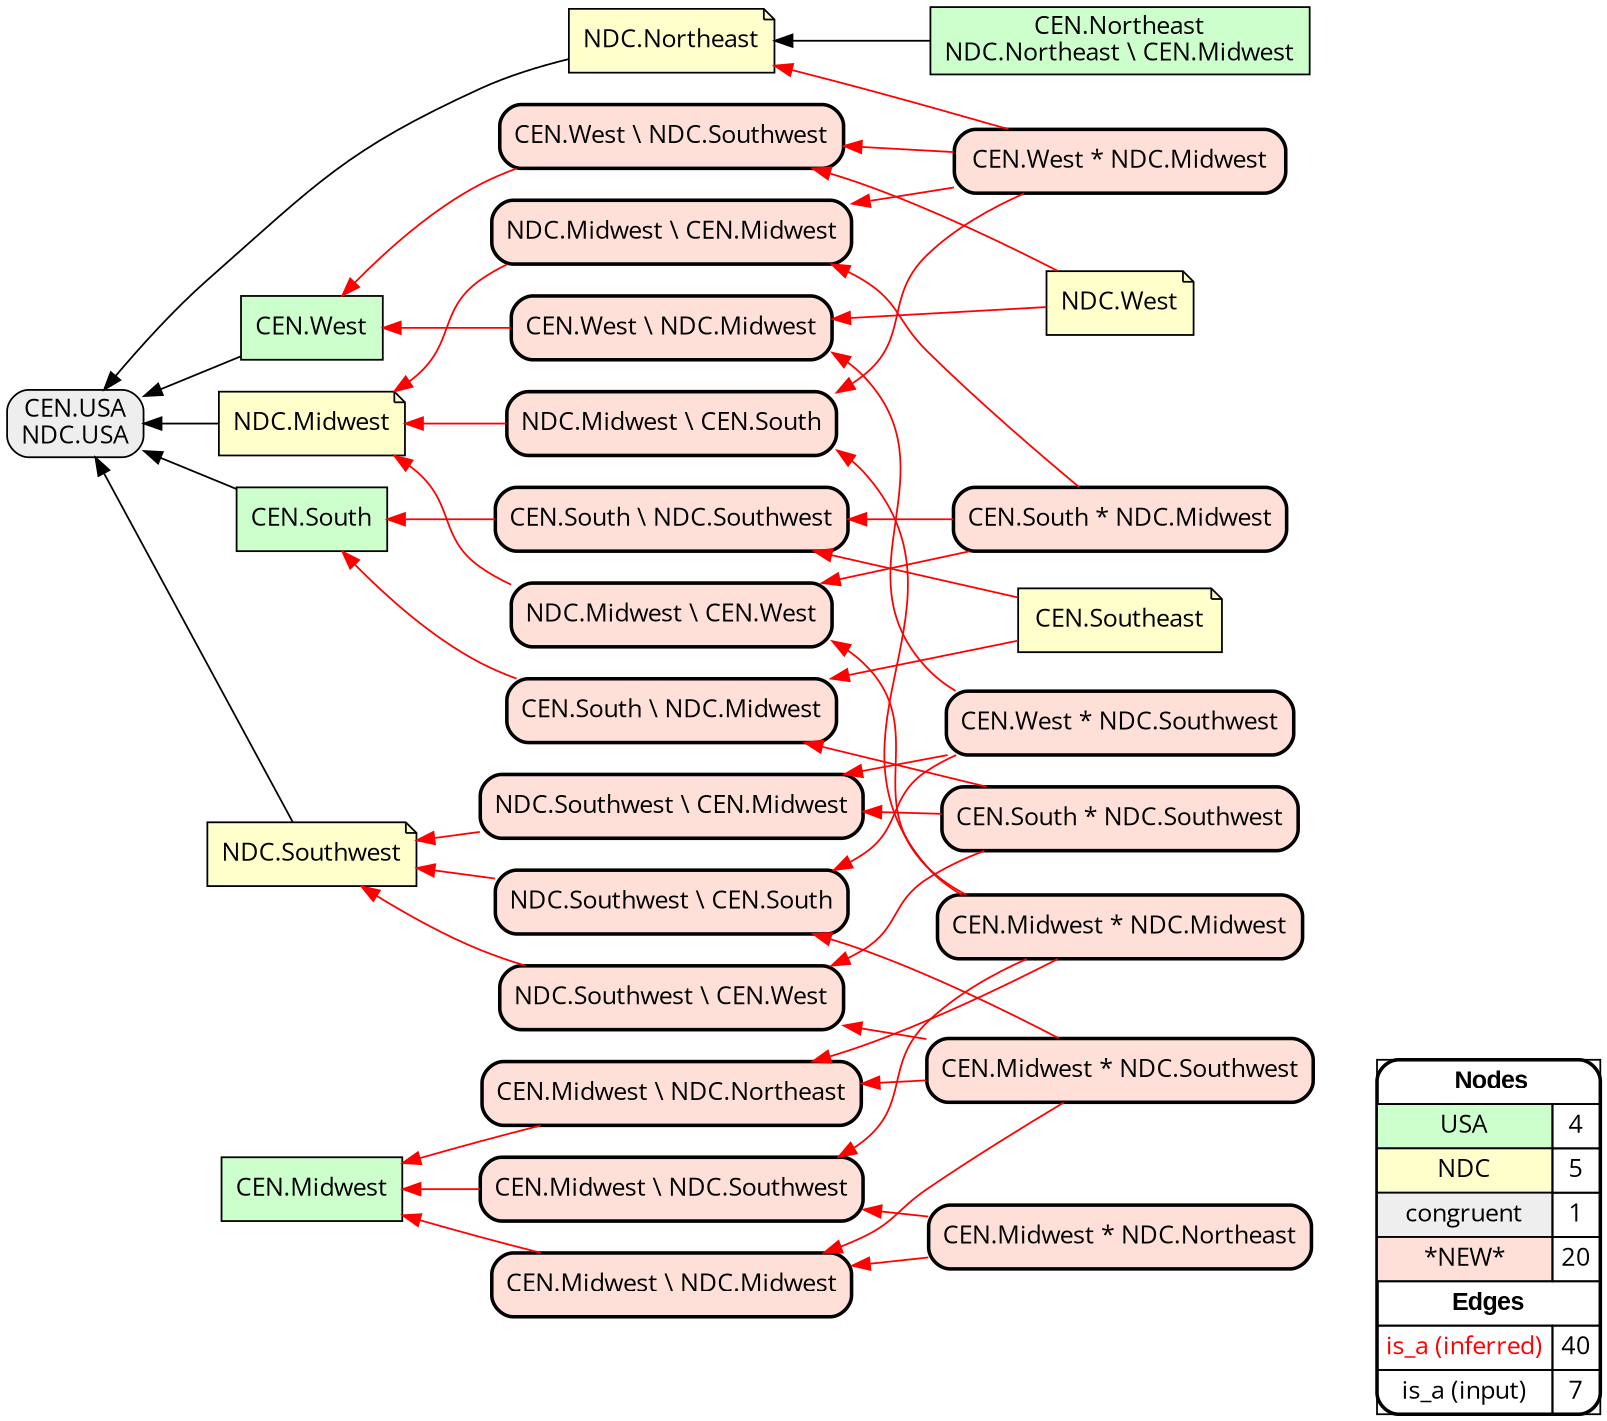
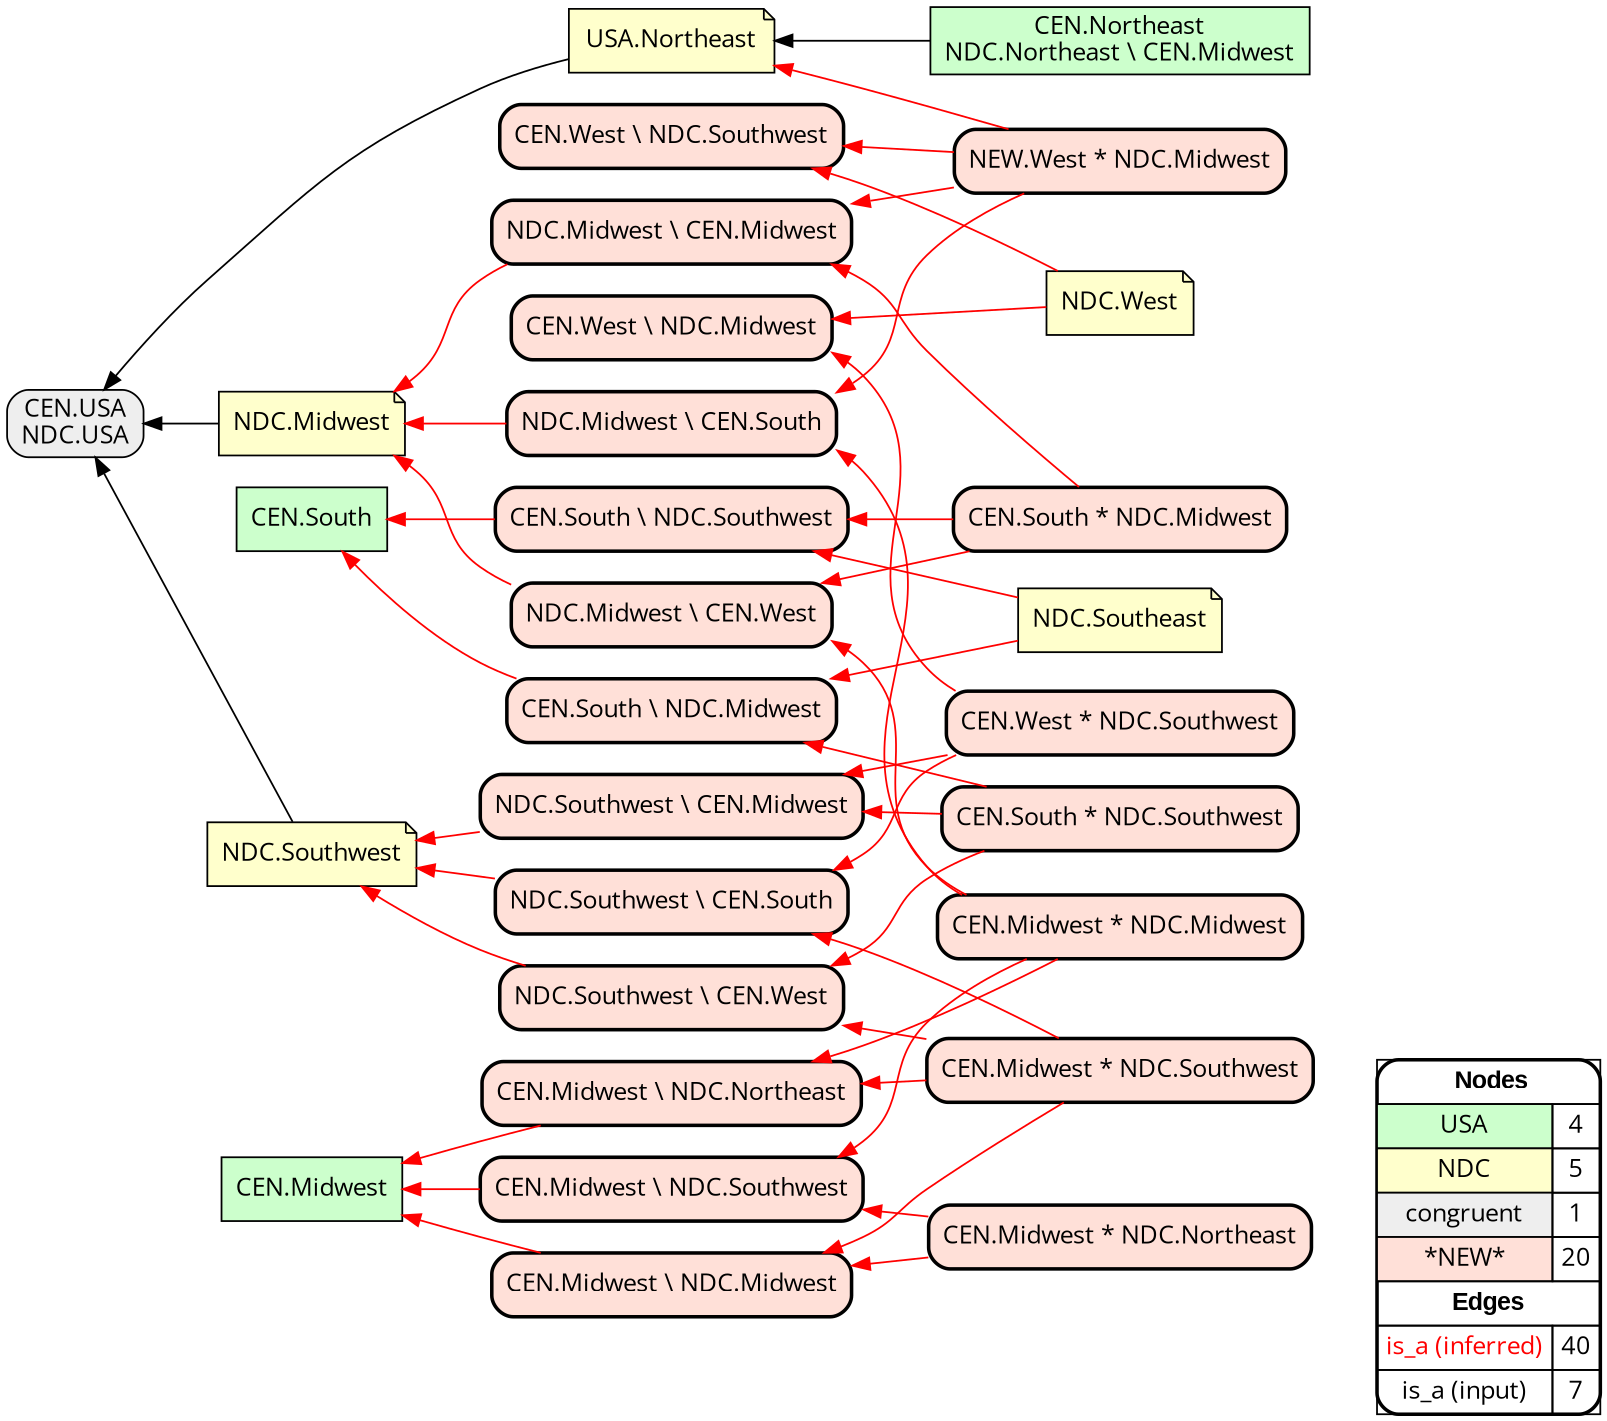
(672, 41) -> (672, 41)
(1120, 161) -> (1120, 161)
(312, 328) -> none
(199, 473) -> none
(1120, 620) -> (1120, 620)
